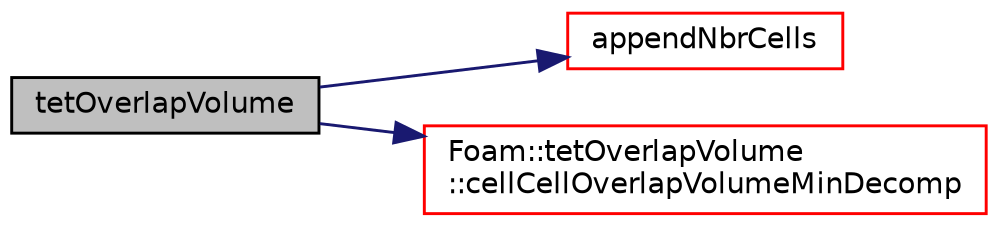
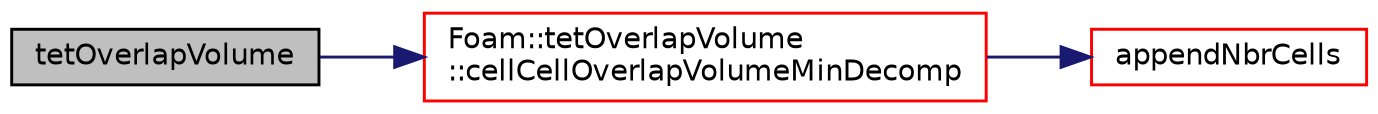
(429, 74) -> (1024, 57)
